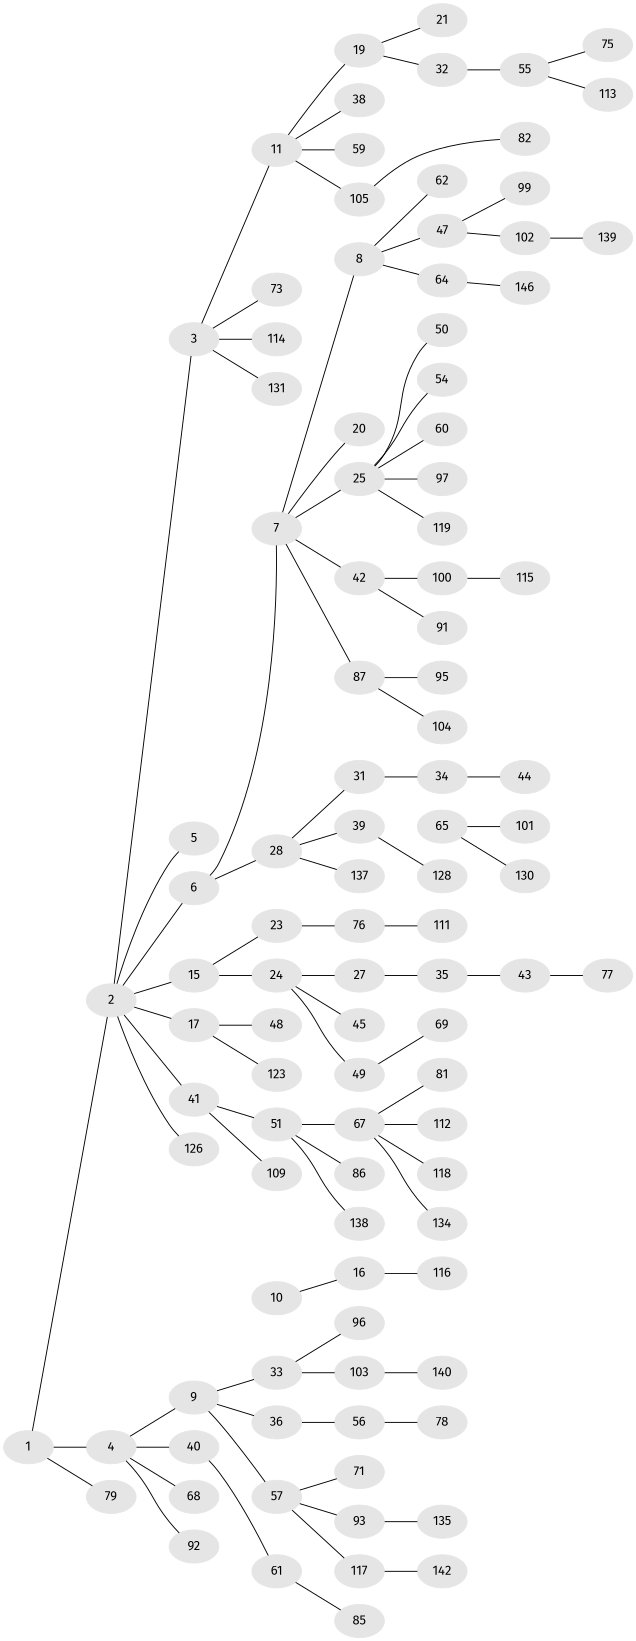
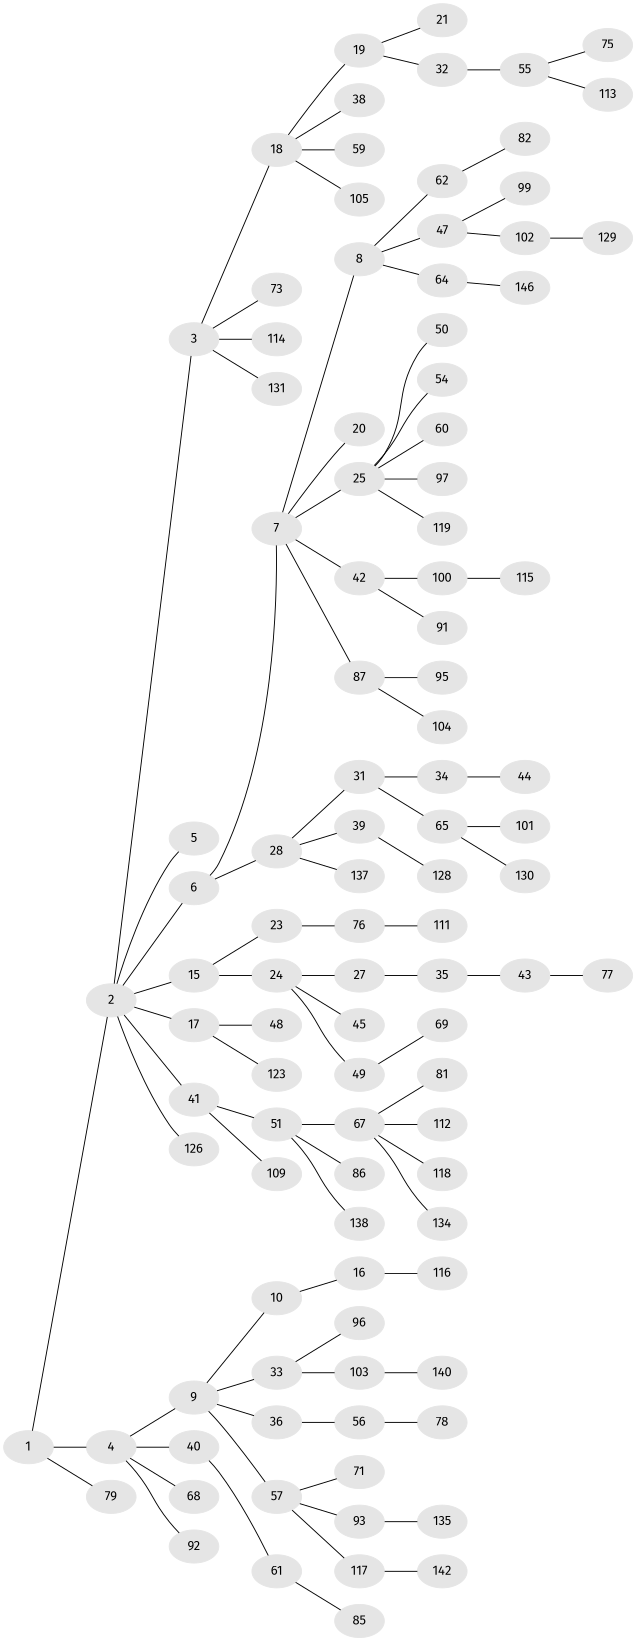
(277, 150) -> (277, 150)
(432, 151) -> (484, 160)
(608, 238) -> (608, 238)
none -> (401, 802)
none -> (235, 1348)
